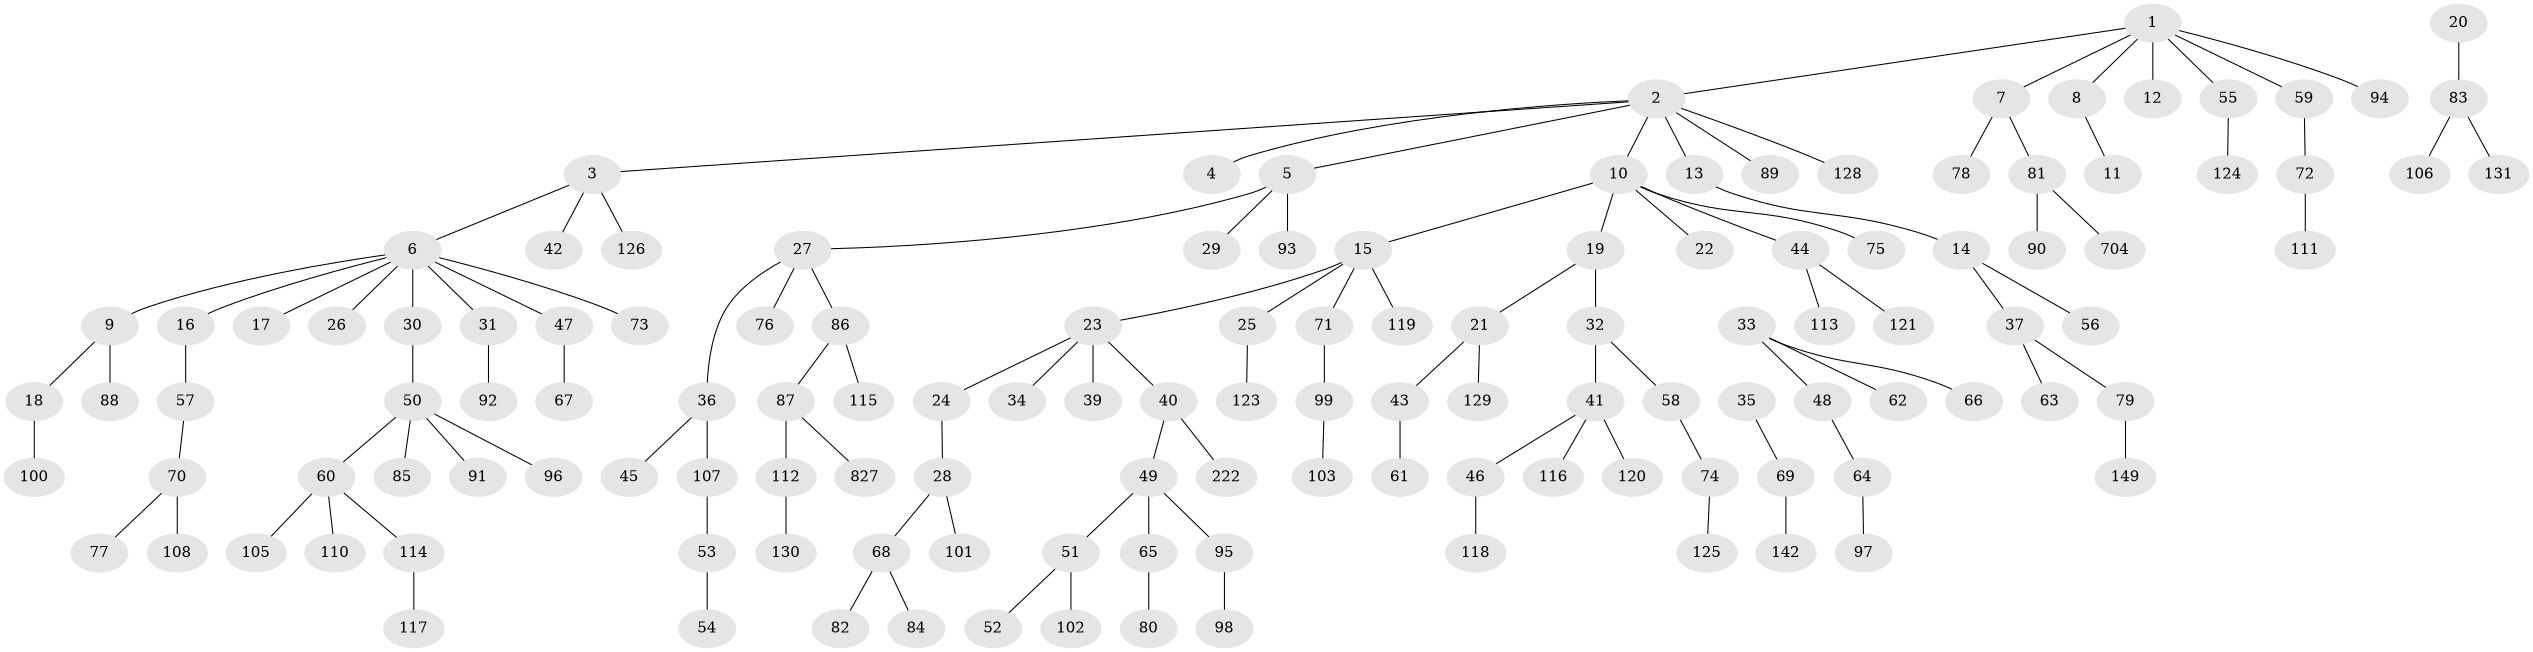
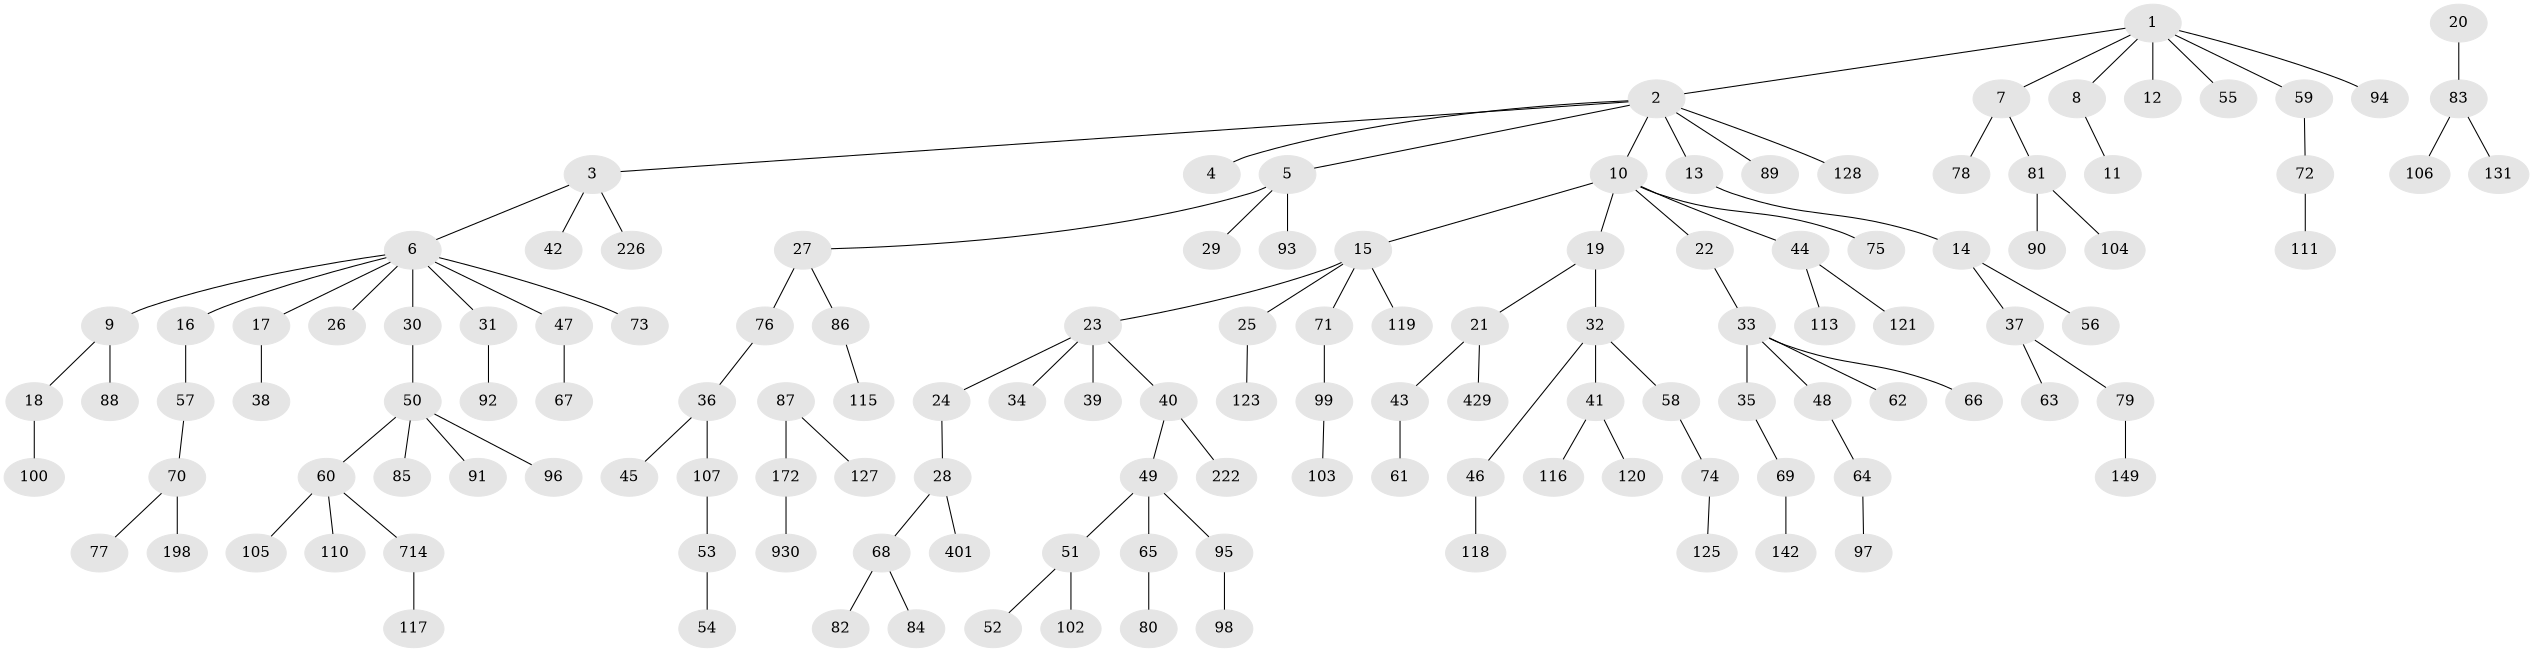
(2227, 175) -> none
(631, 250) -> (631, 250)
(2115, 250) -> (2115, 250)
none -> (1726, 288)
(725, 311) -> (736, 364)
(813, 364) -> none
none -> (1747, 364)
none -> (261, 402)
(1478, 402) -> (1478, 402)
(1536, 439) -> (1536, 402)
(786, 477) -> (786, 477)
(865, 477) -> (865, 477)
(177, 553) -> (177, 553)
(414, 553) -> (414, 553)
(786, 553) -> (786, 553)
(959, 553) -> (959, 553)
